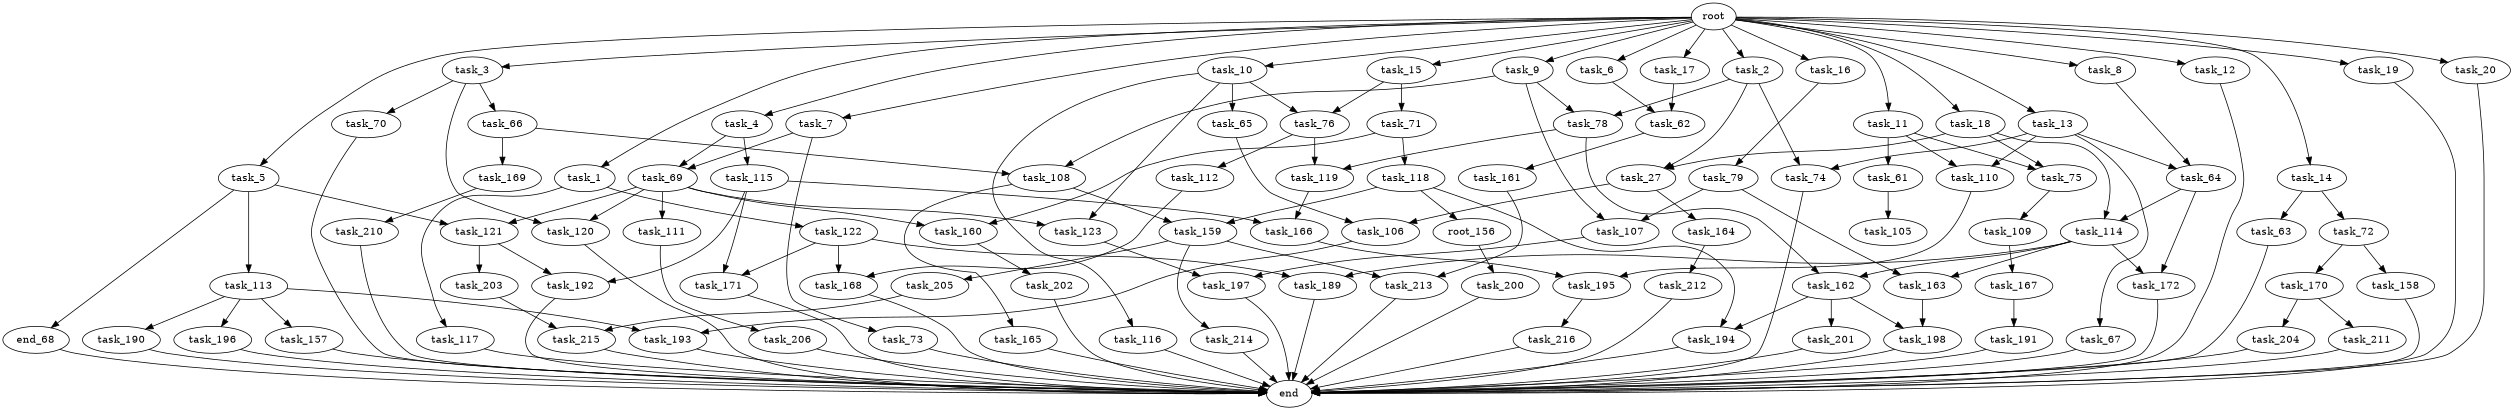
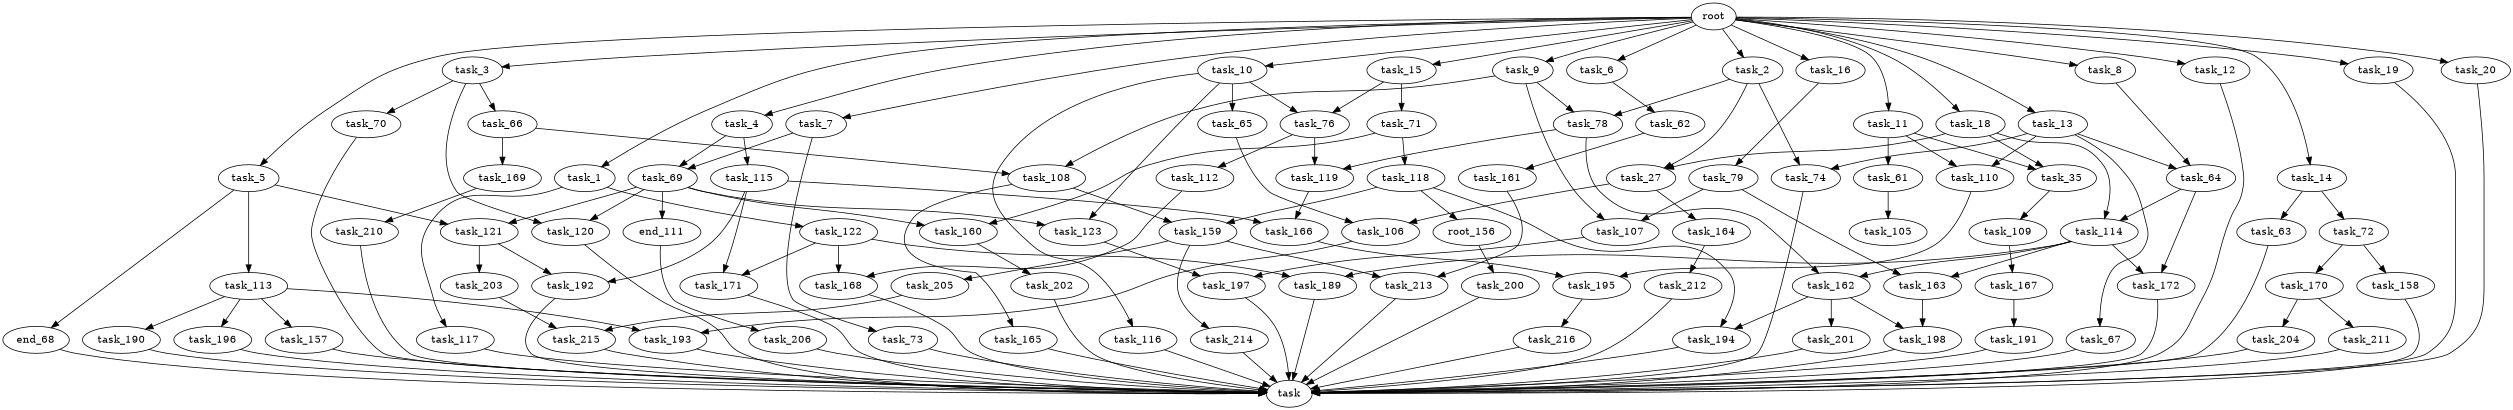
(1675, 70) -> none
(2062, 178) -> (2062, 178)
(662, 232) -> (662, 232)
(1289, 394) -> (1289, 394)
